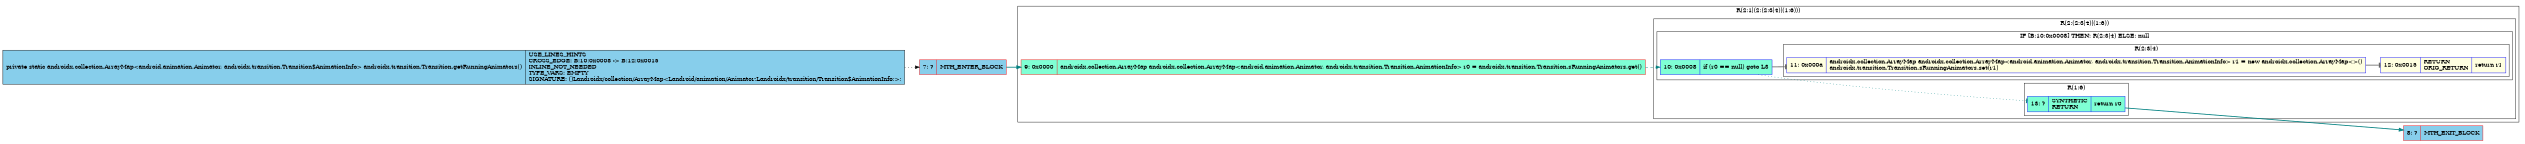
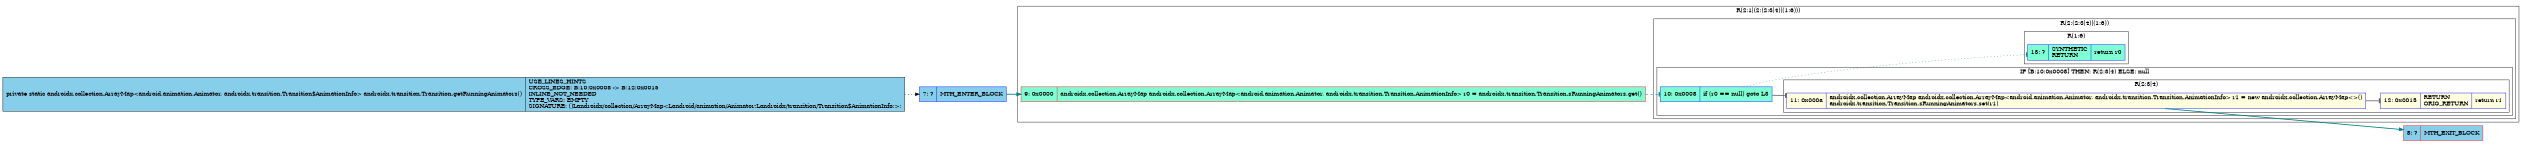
(963, 67) -> (963, 94)
(1651, 67) -> (1651, 94)
(2228, 116) -> (2282, 119)
